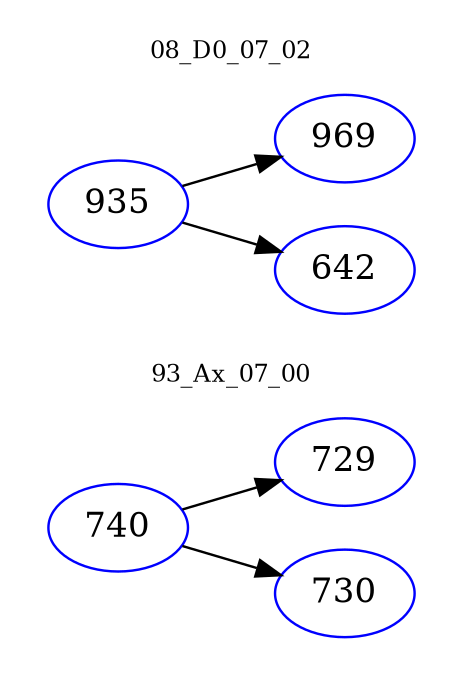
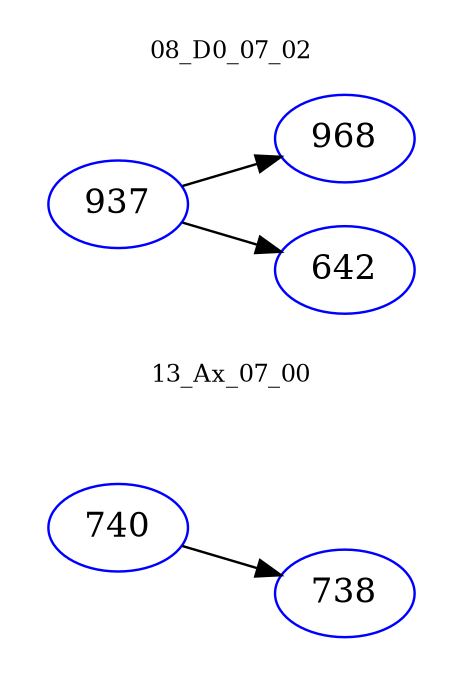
(345, 139) -> (345, 139)
(118, 204) -> (118, 204)
(231, 376) -> (231, 376)
(345, 462) -> none
(345, 593) -> (345, 593)
